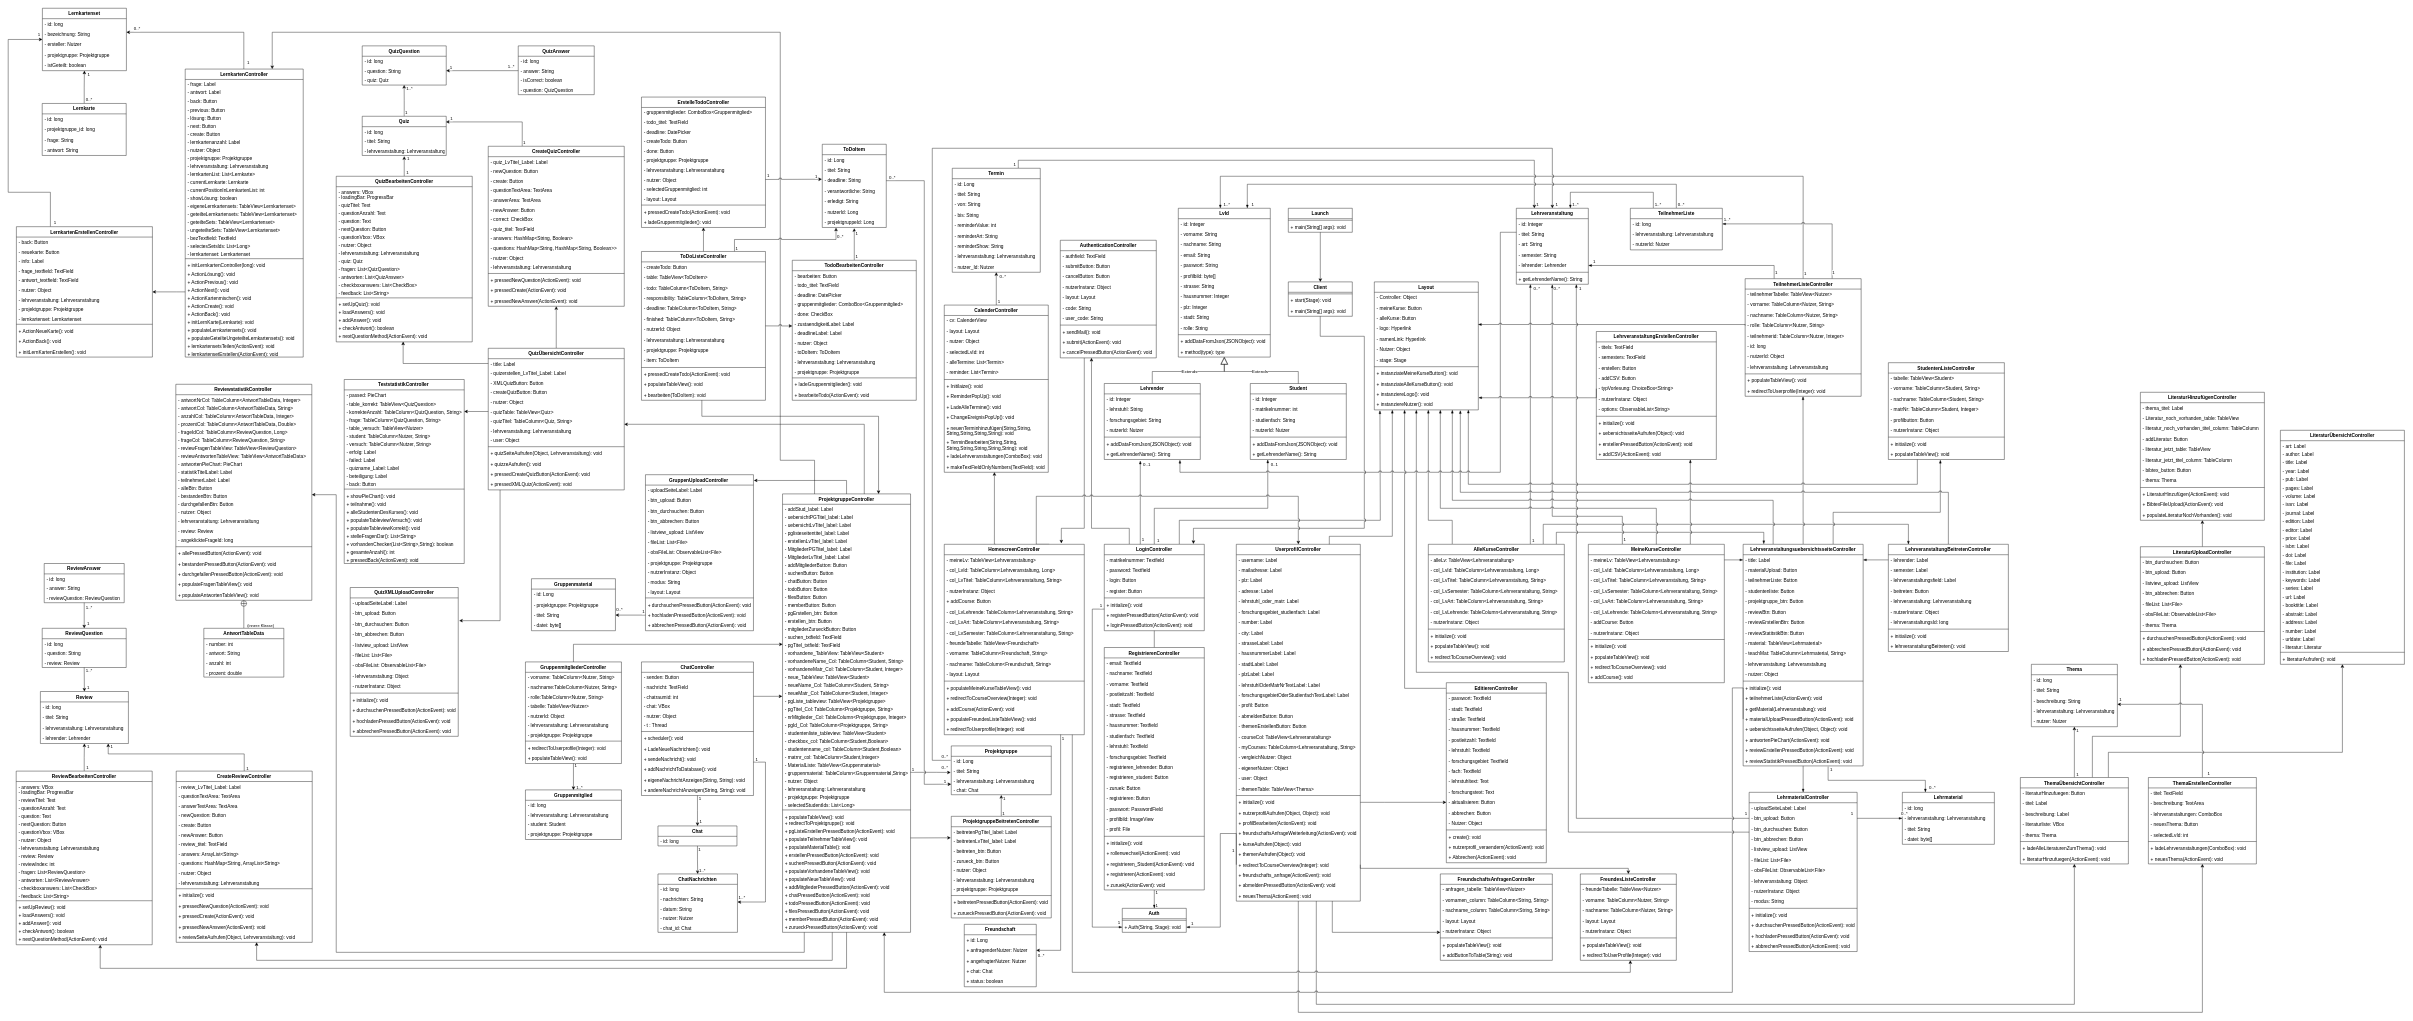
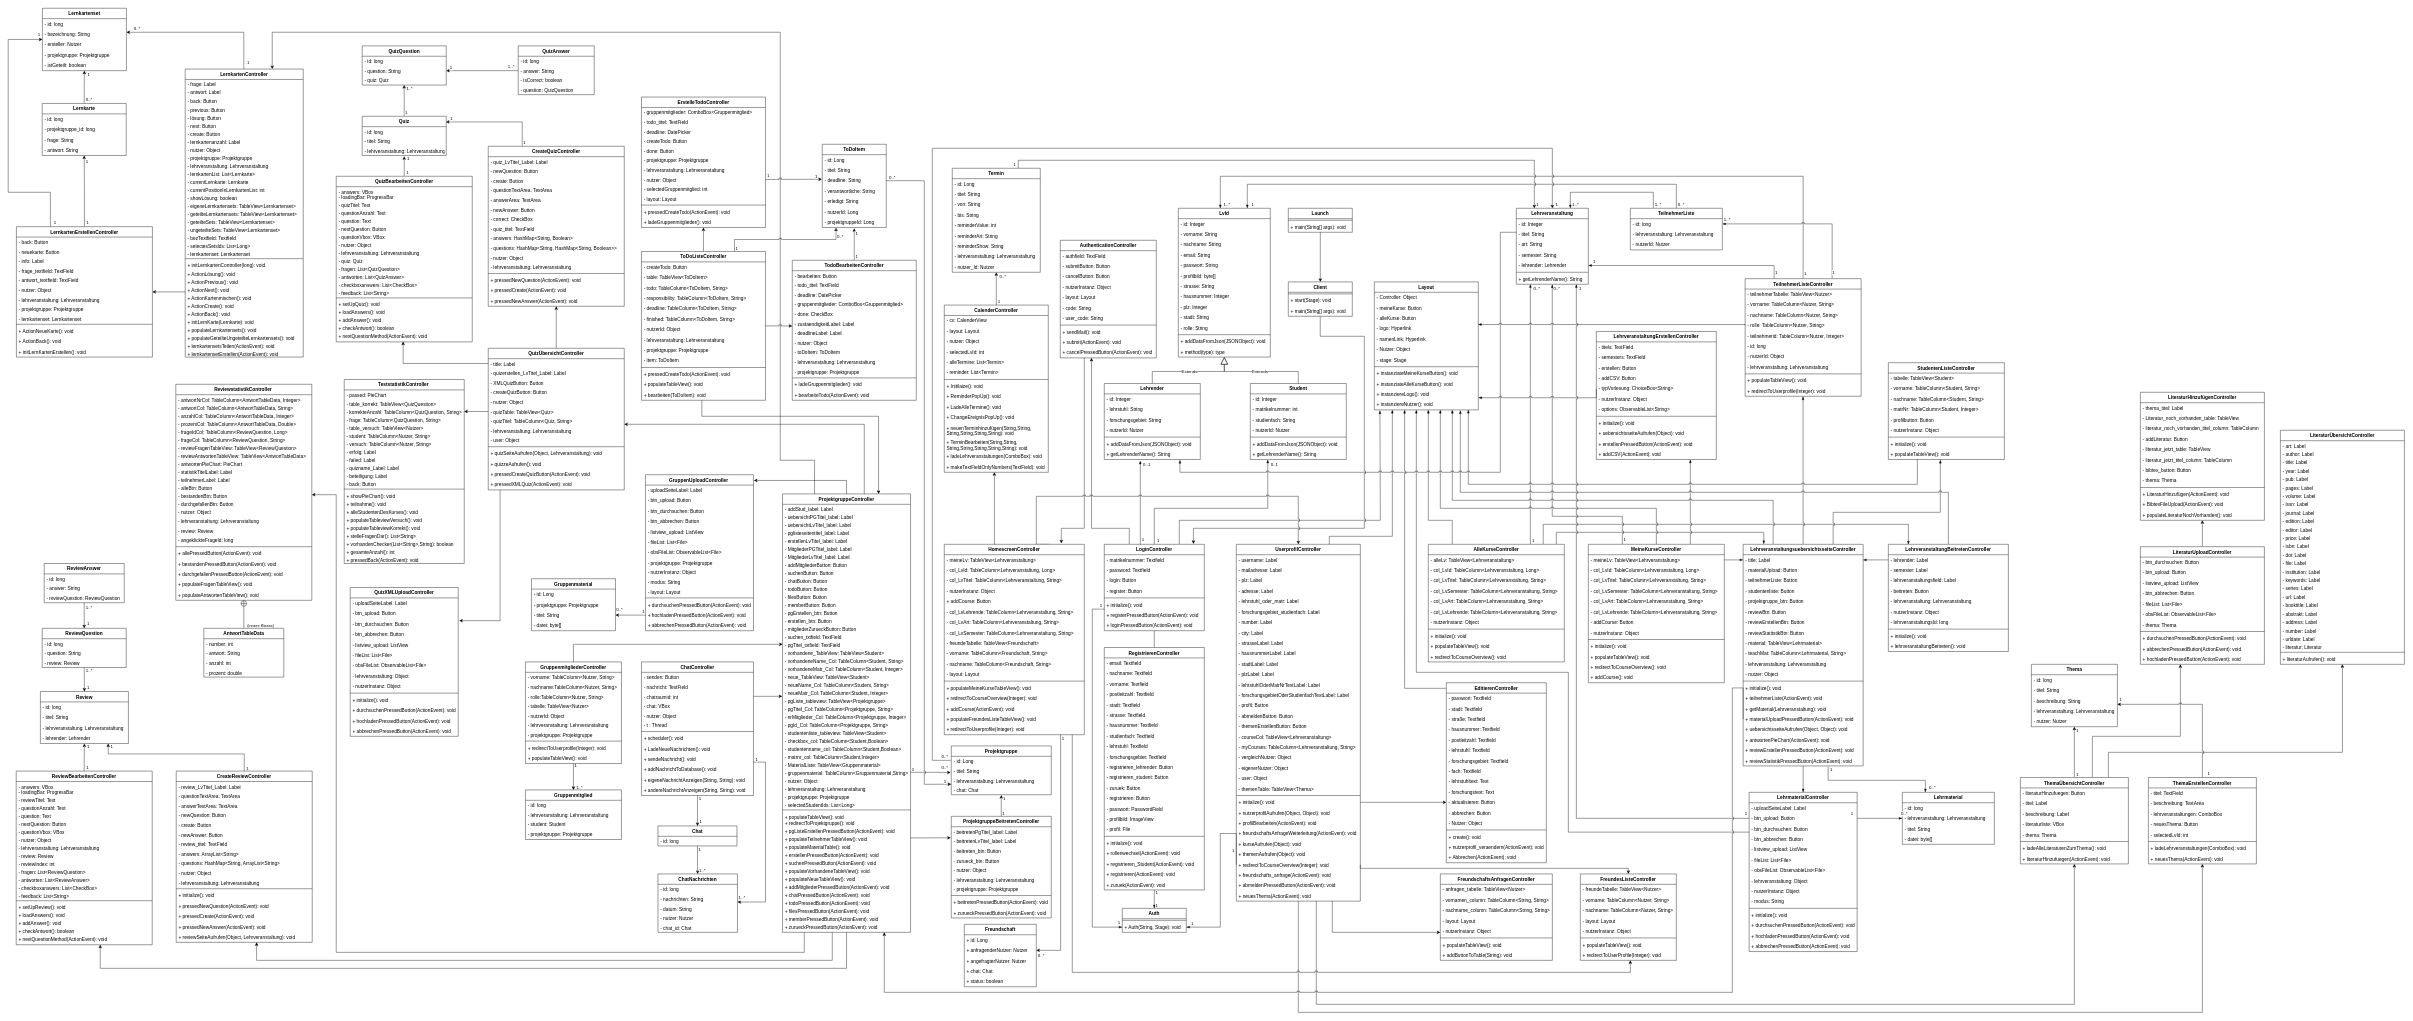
none -> (84, 159)
